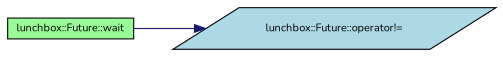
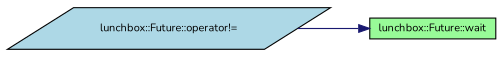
(164, 28) -> (328, 28)
